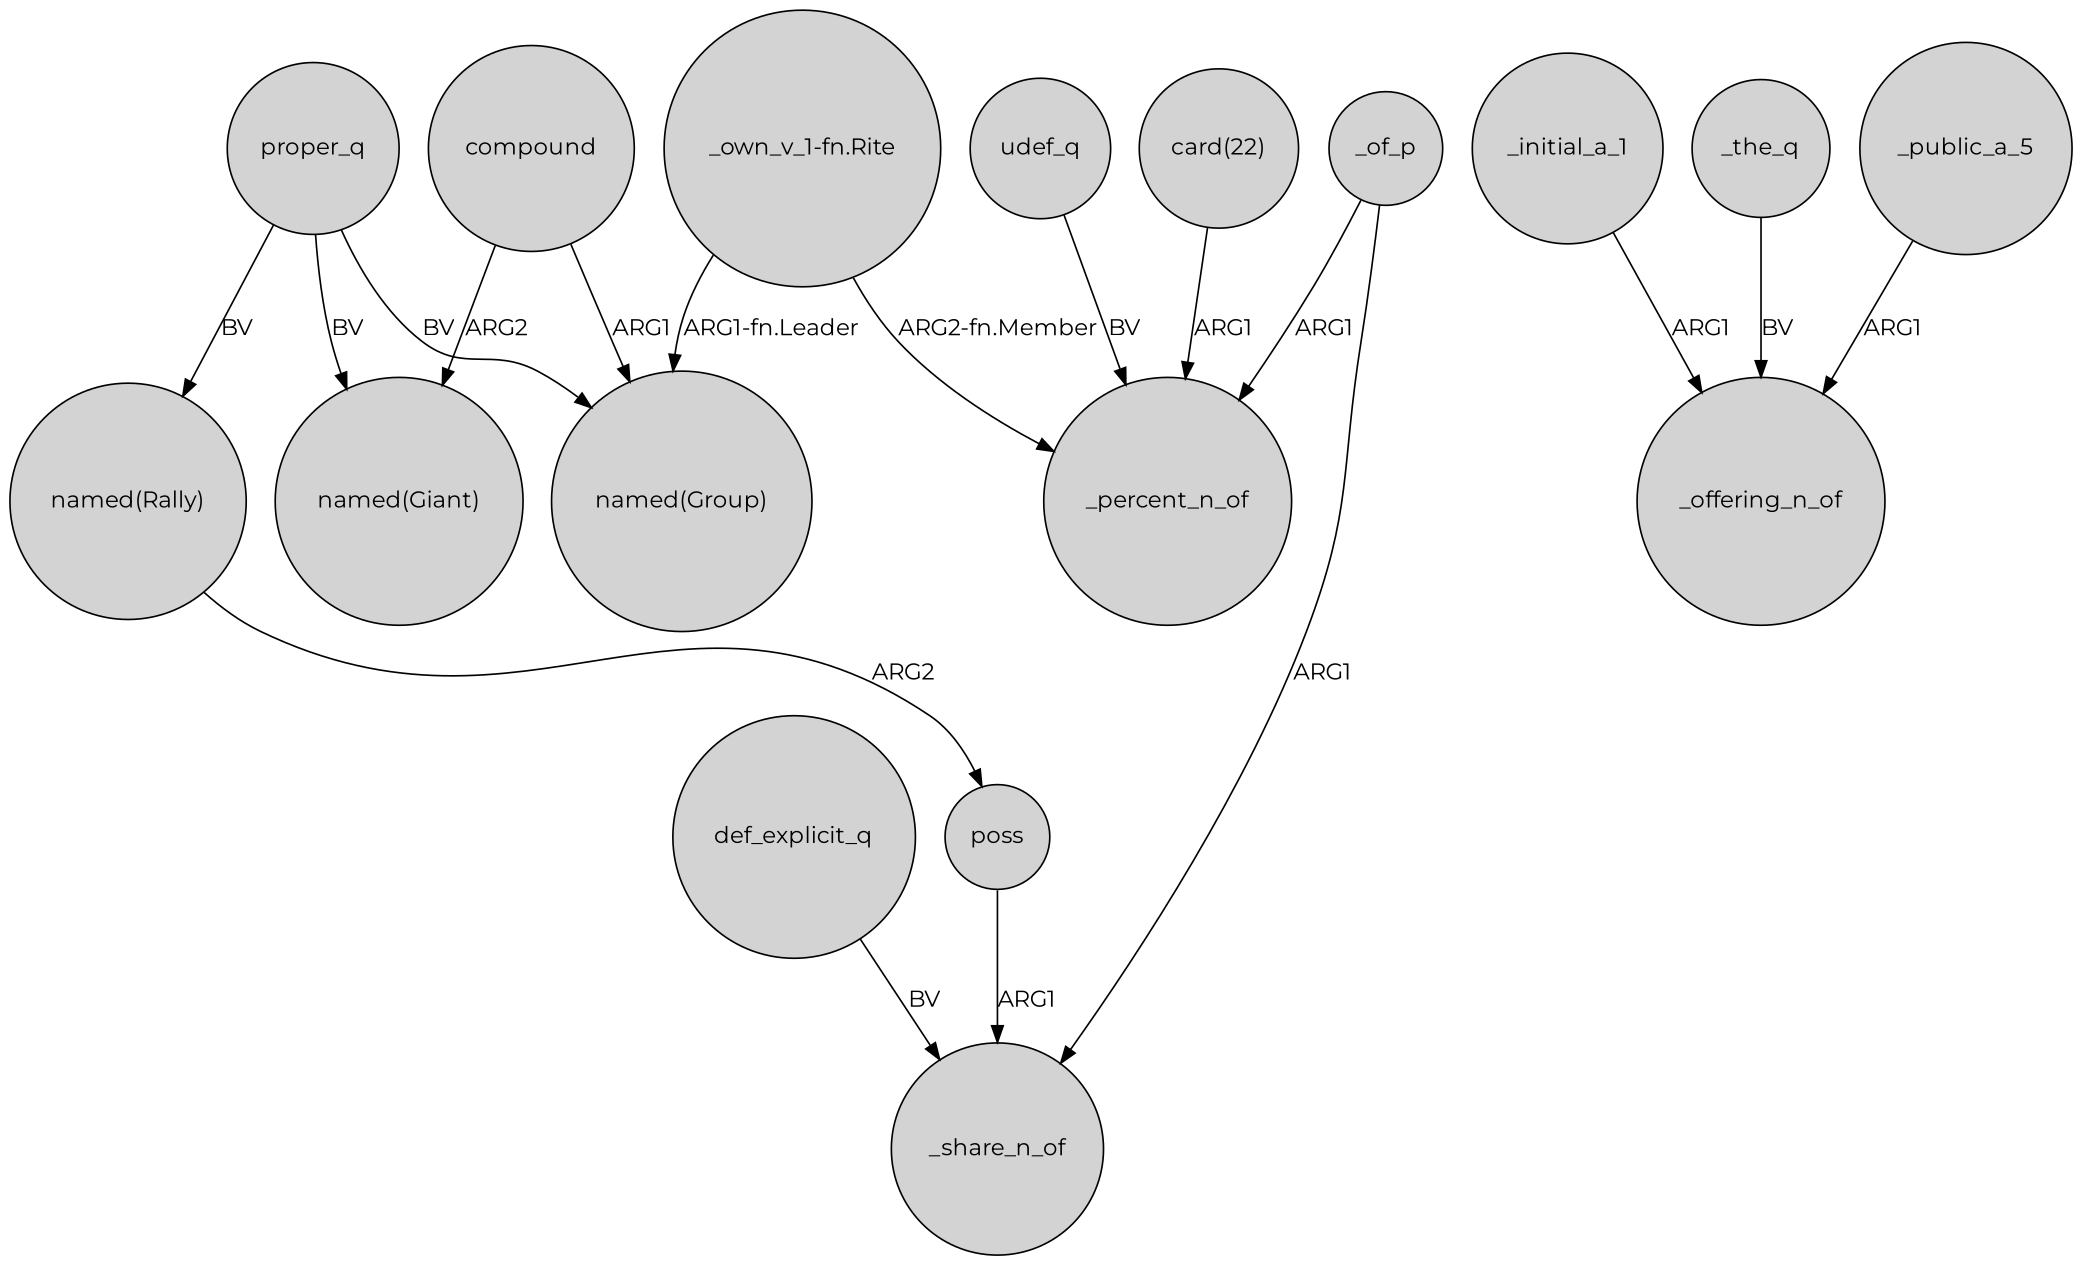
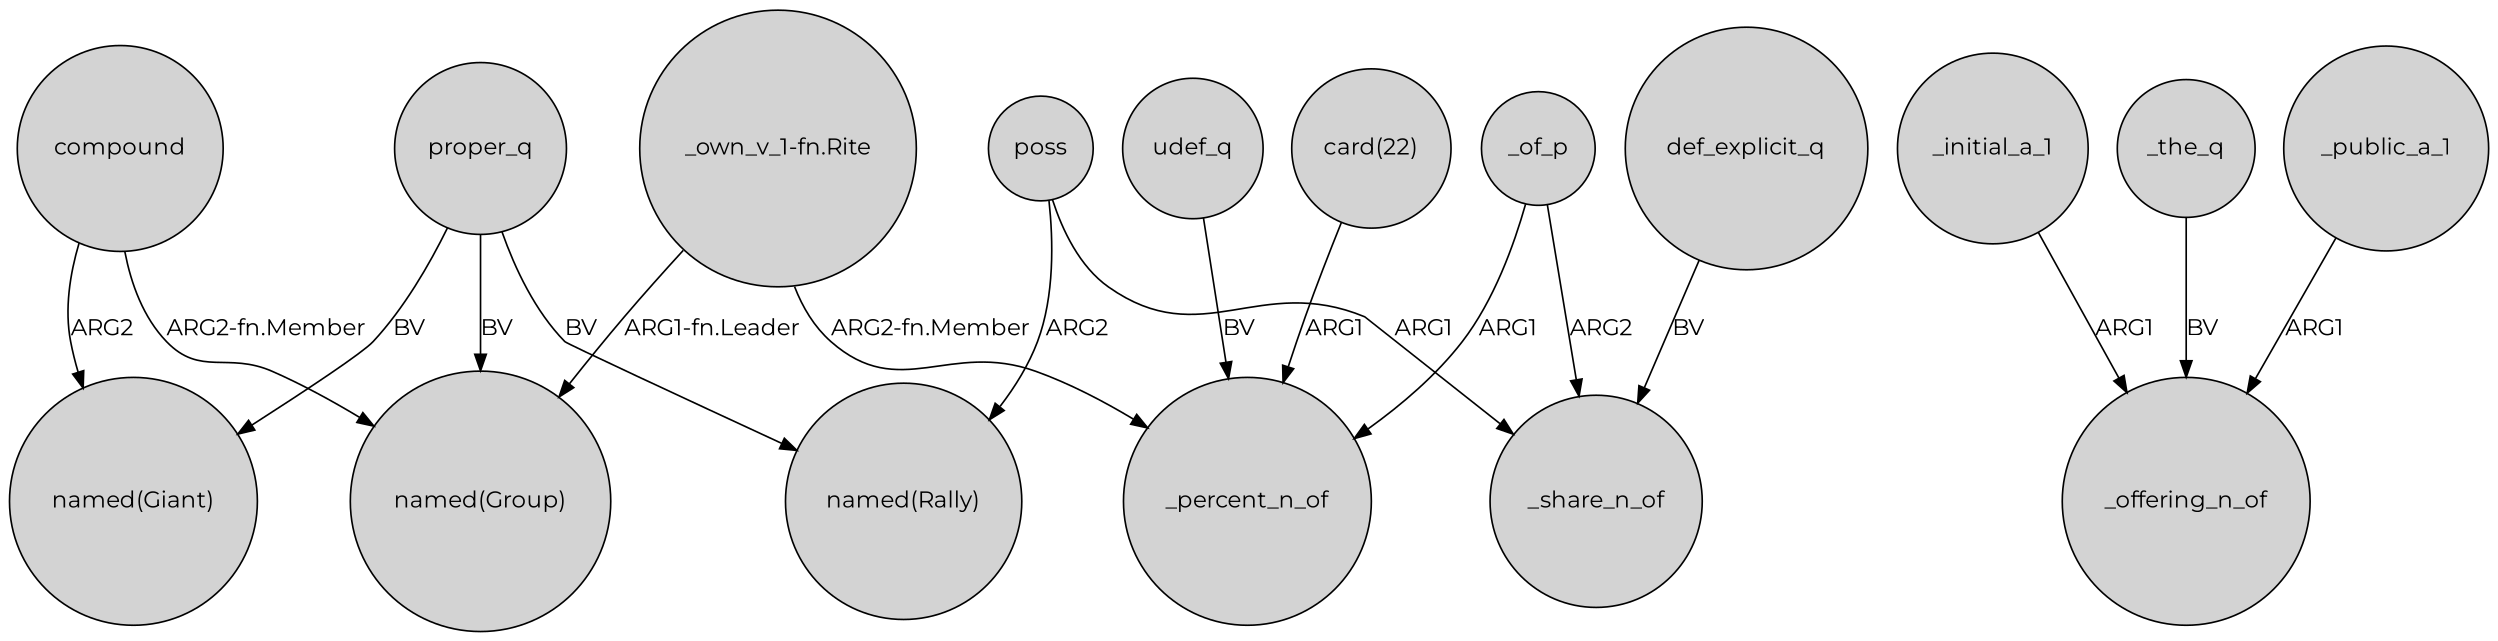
(1966, 149) -> (2386, 148)
(642, 329) -> (266, 329)
(600, 660) -> (1046, 309)
(1323, 673) -> (1602, 329)
